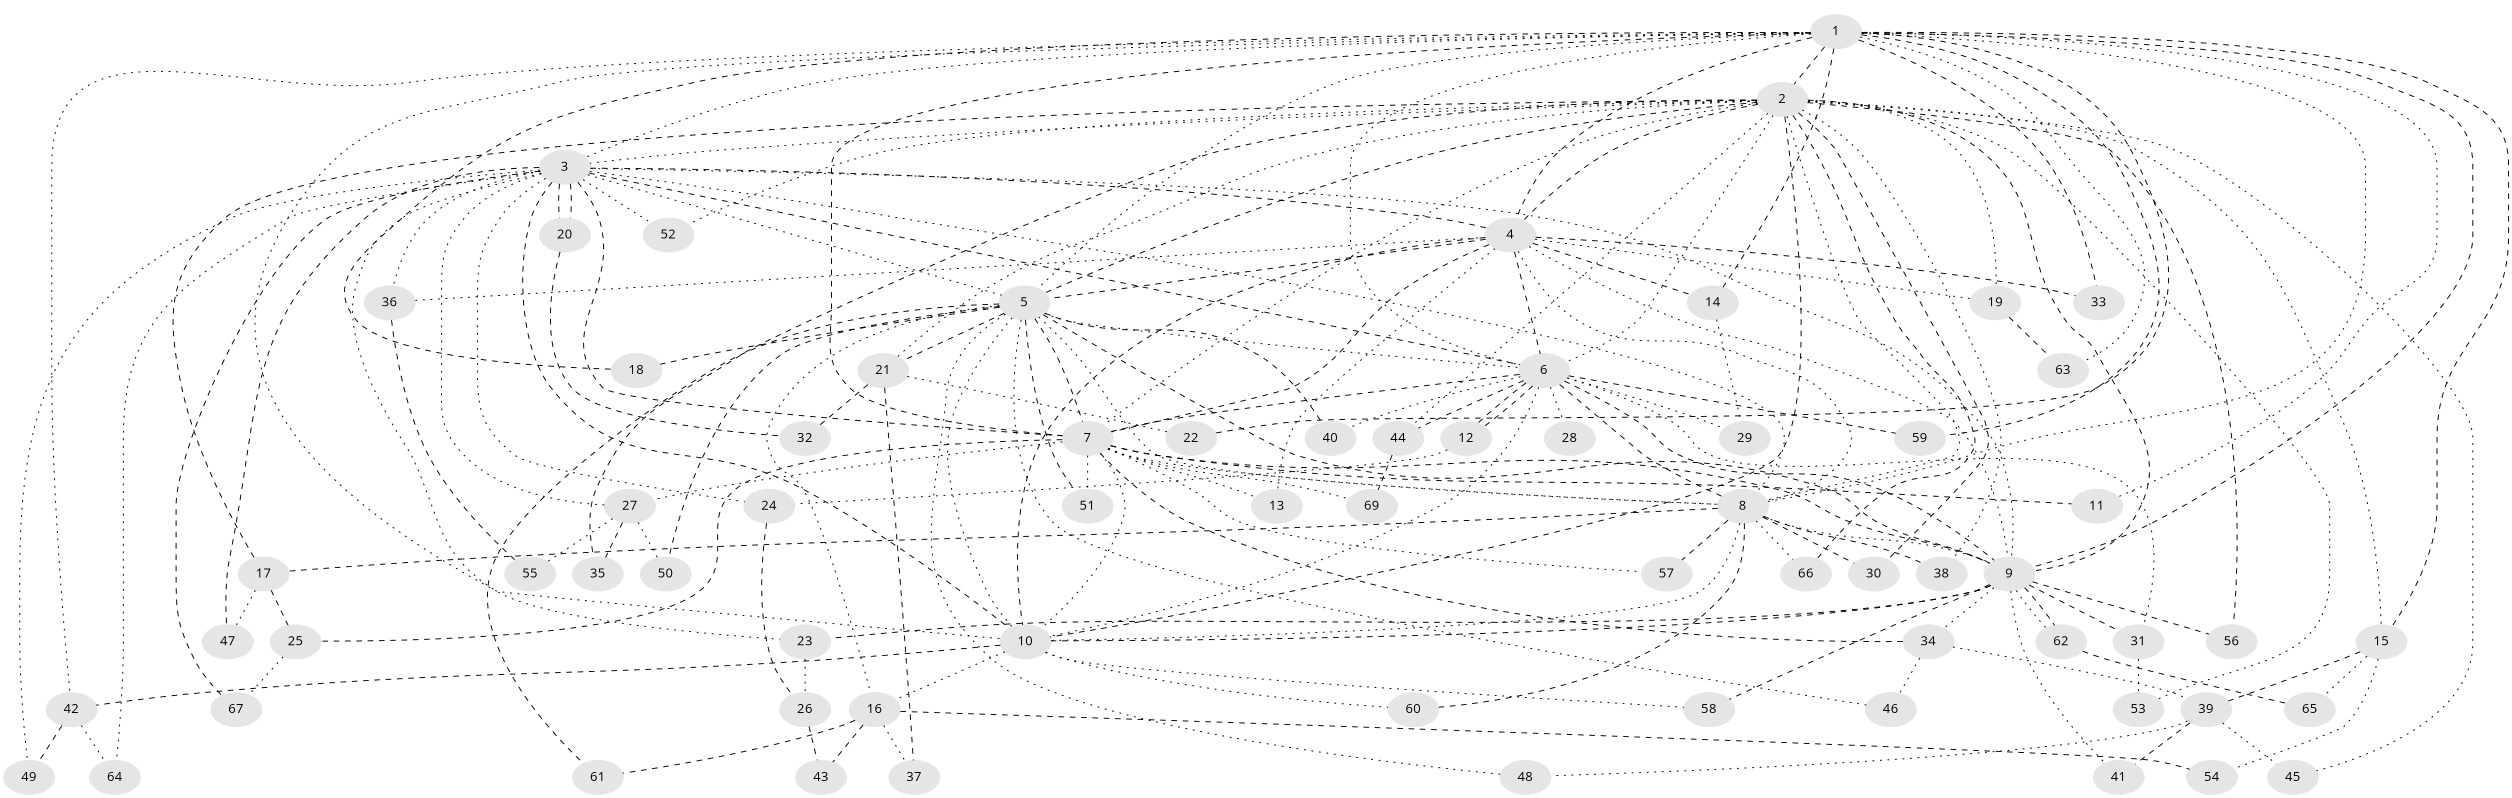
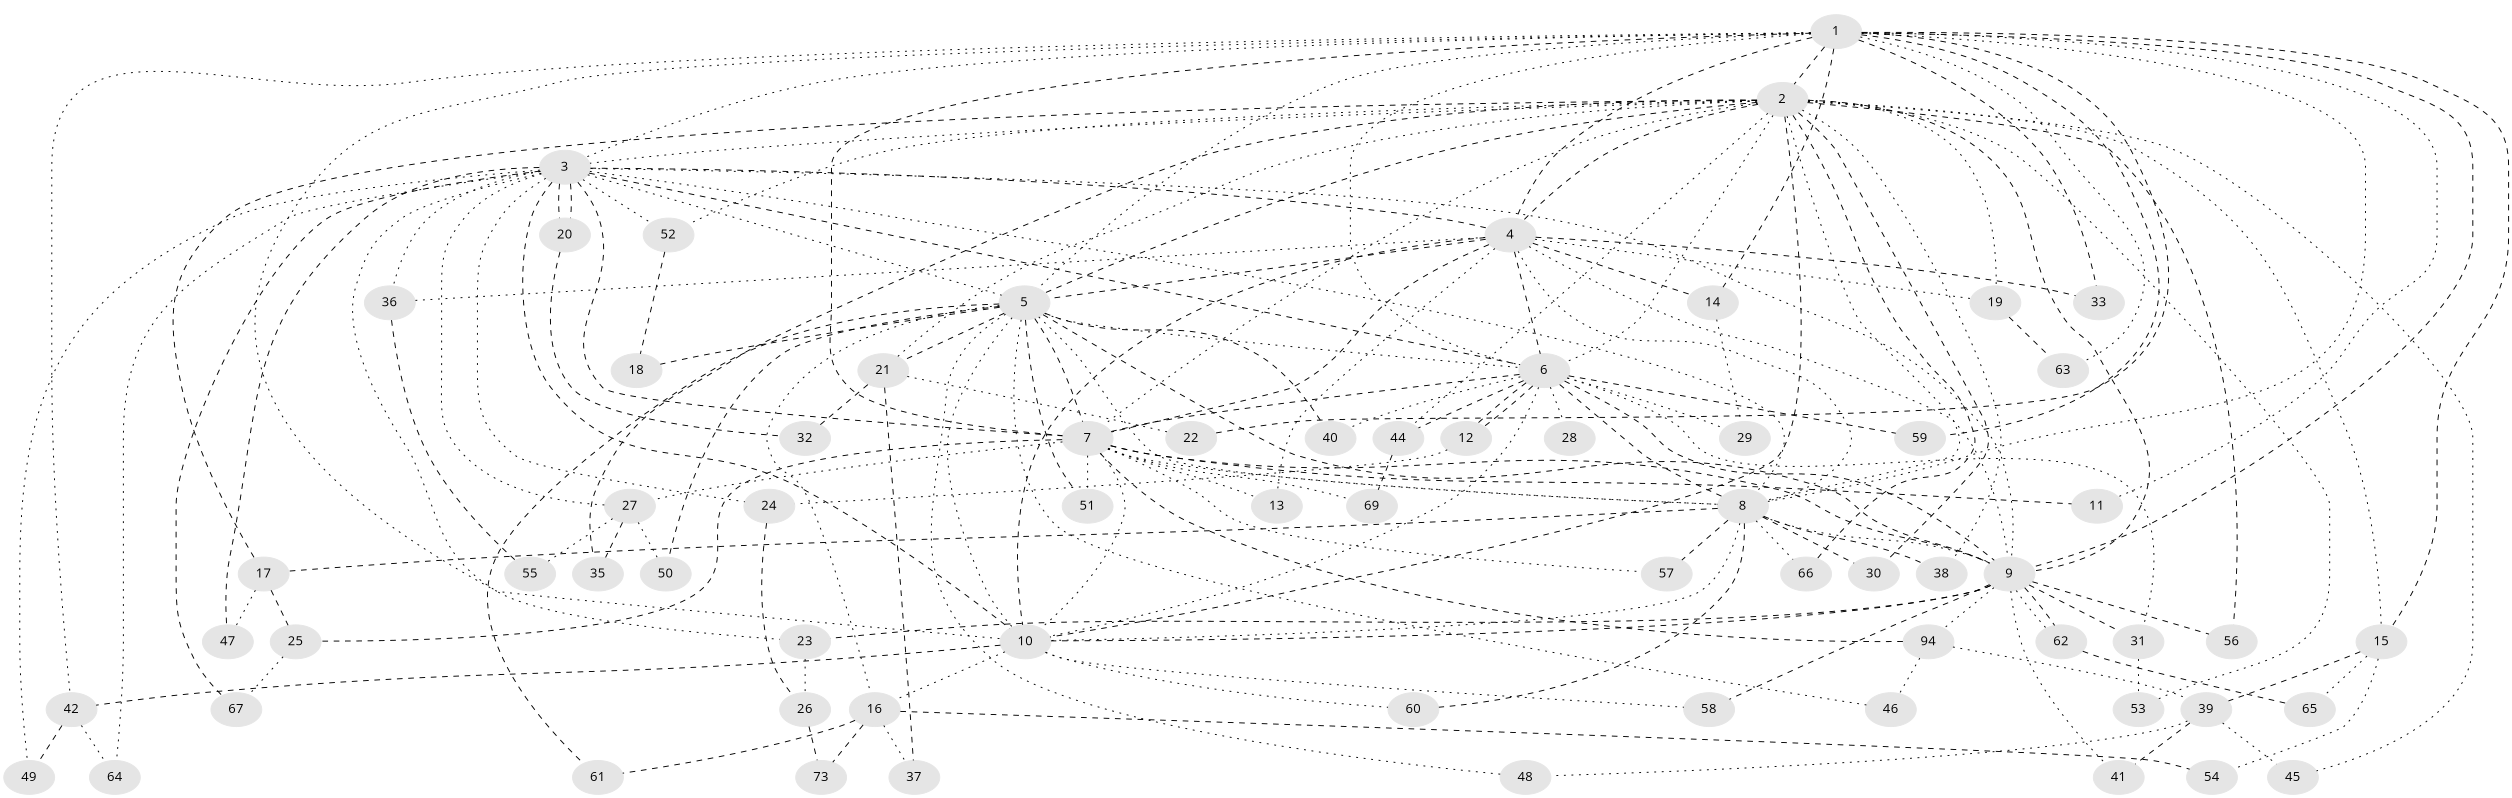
(756, 73) -> (653, 303)
(1929, 642) -> (1929, 642)
(821, 777) -> (821, 777)
